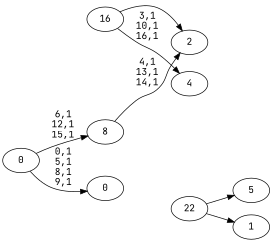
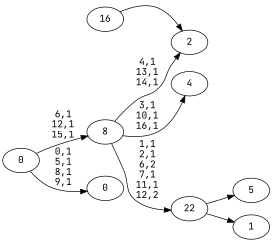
(147, 48) -> (159, 131)
none -> (128, 187)
